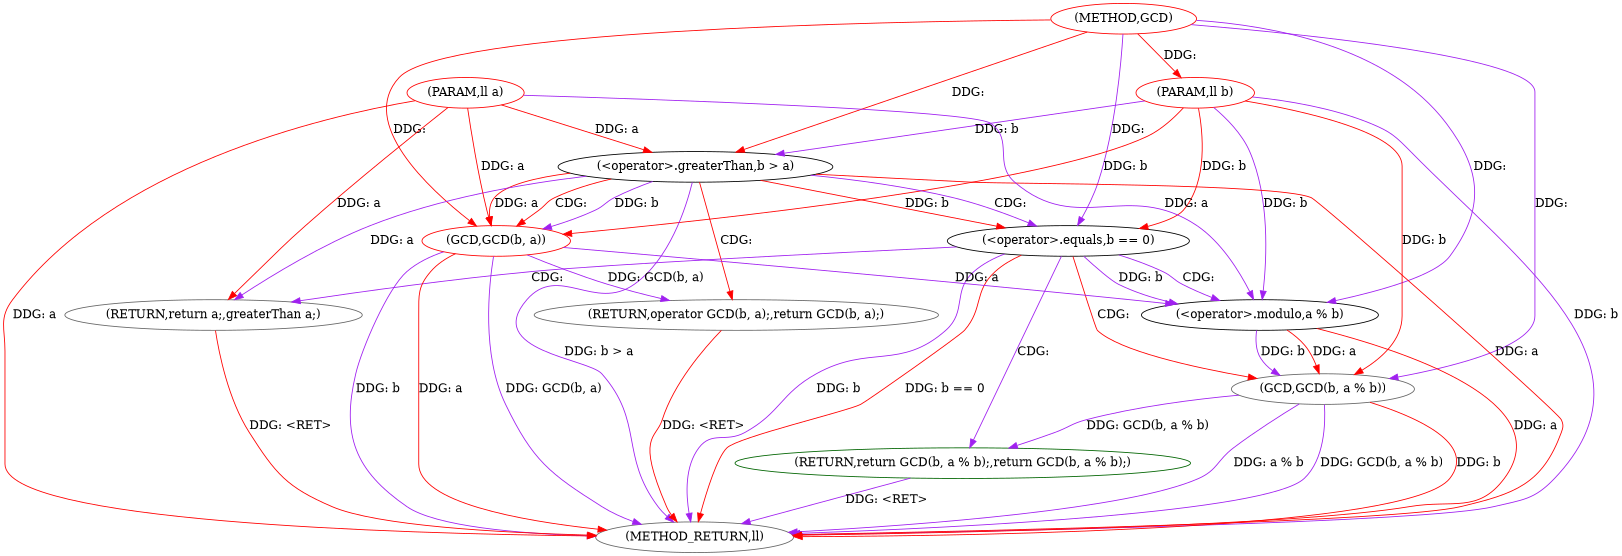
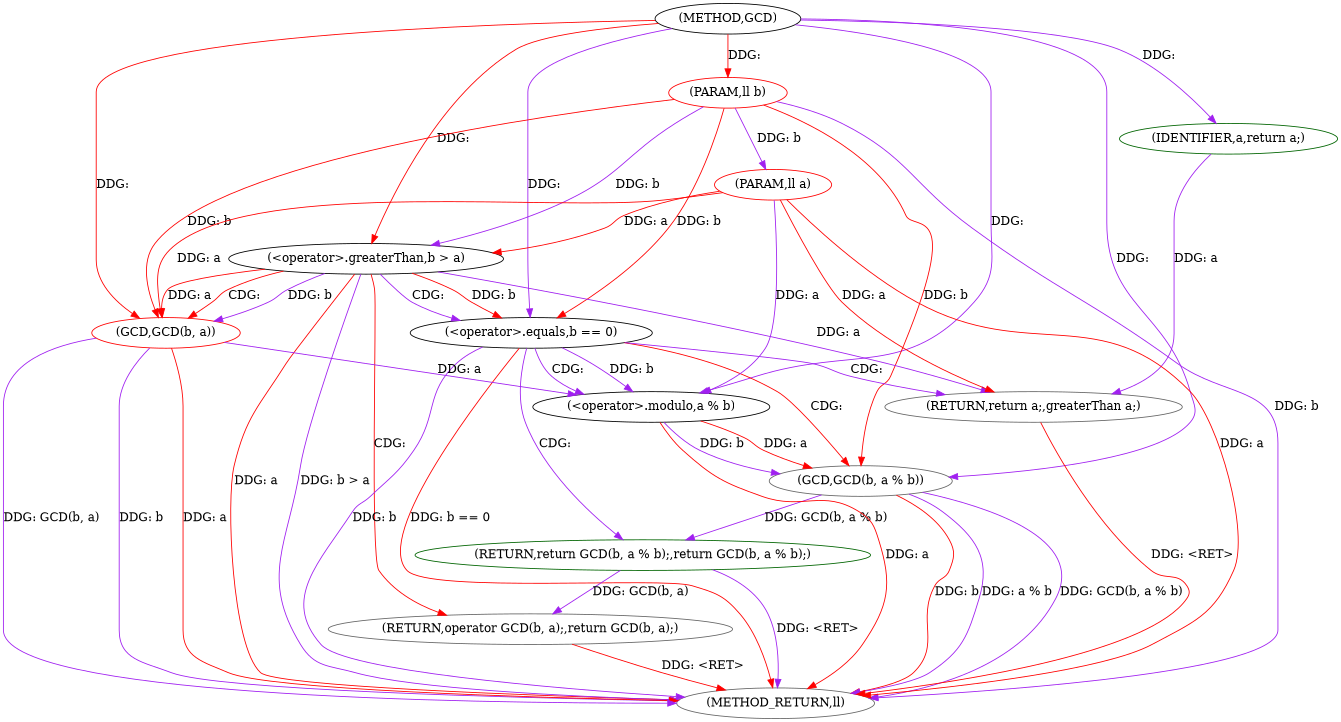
(1124, 19) -> (728, 19)
none -> (1229, 139)
(1262, 197) -> (749, 135)
(593, 280) -> (590, 590)
